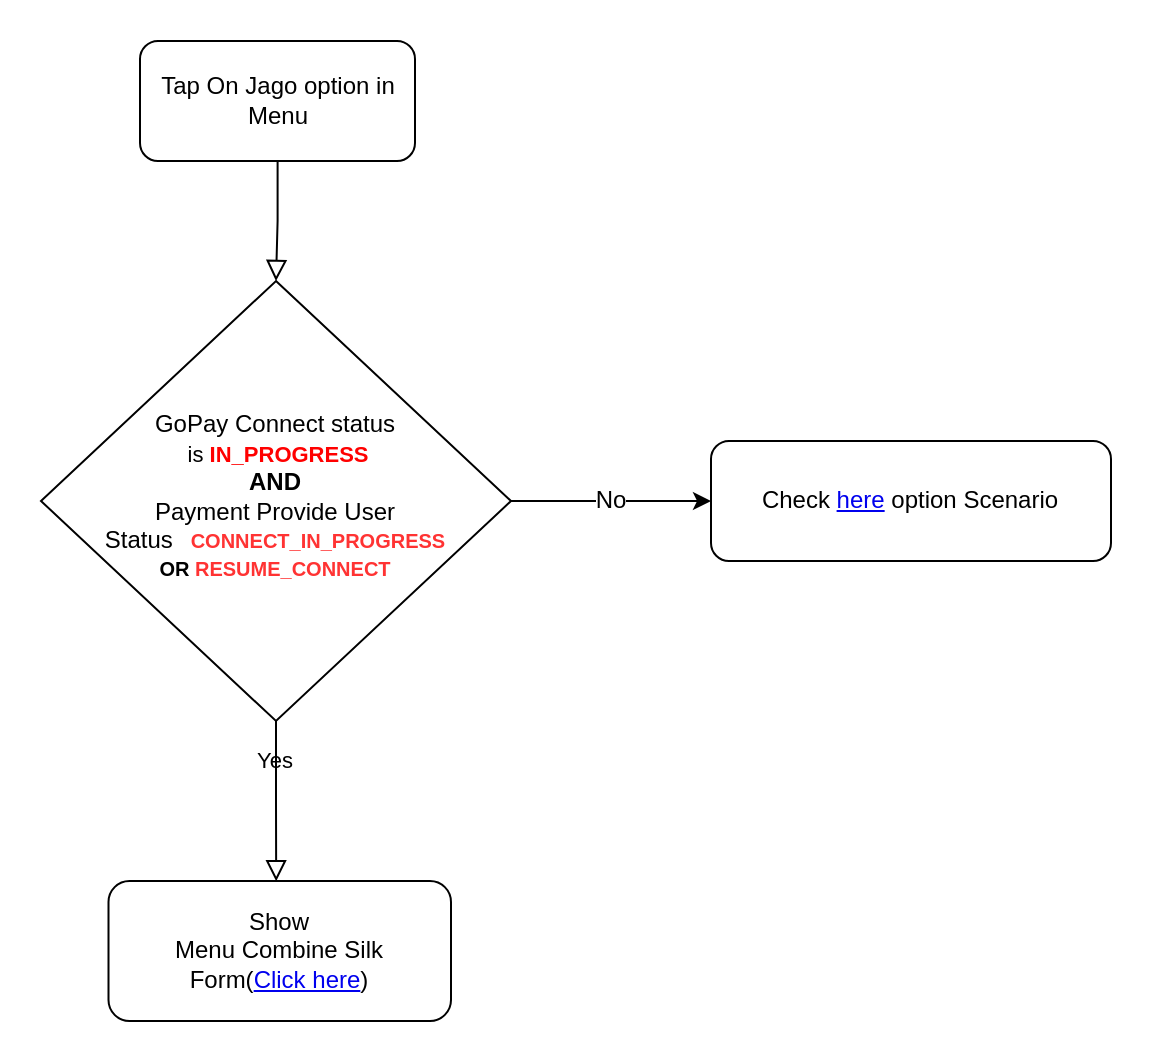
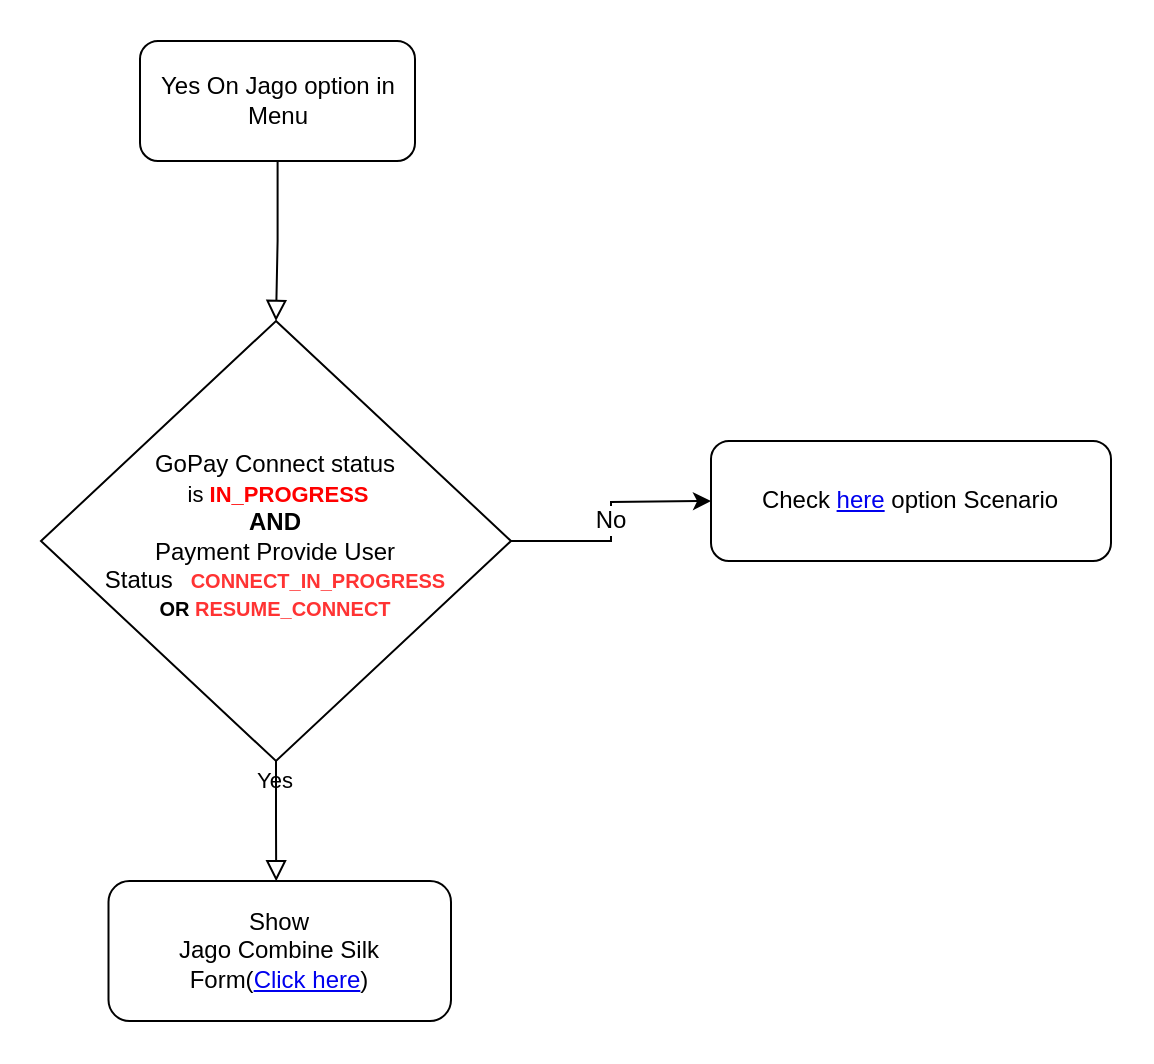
(279, 101) -> (279, 101)
(276, 501) -> (276, 541)
(280, 951) -> (280, 951)
